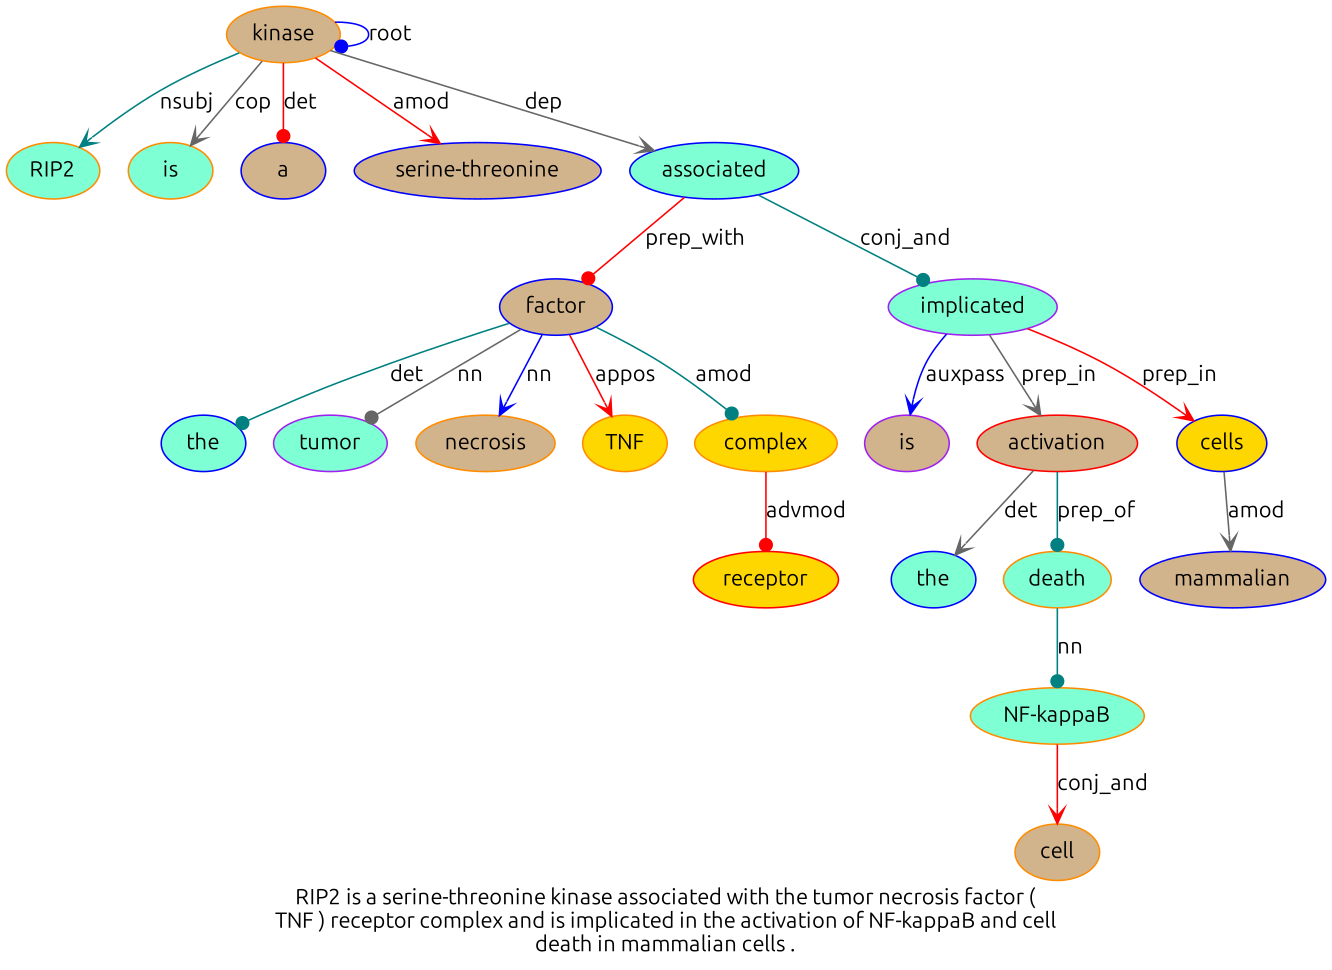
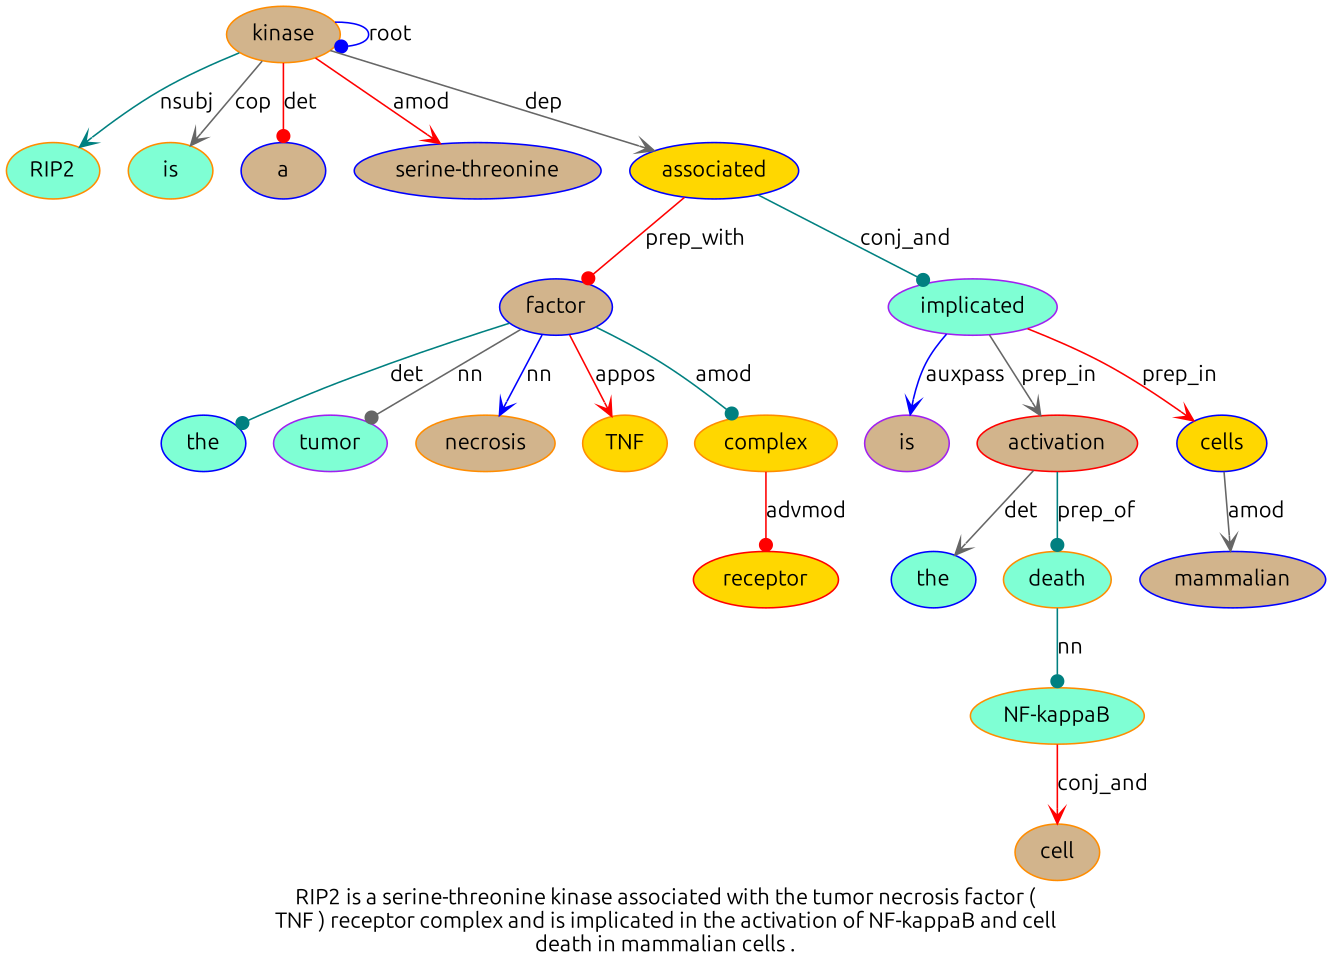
(714, 171) -> (714, 171)
